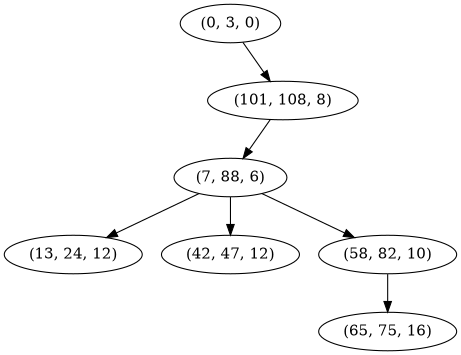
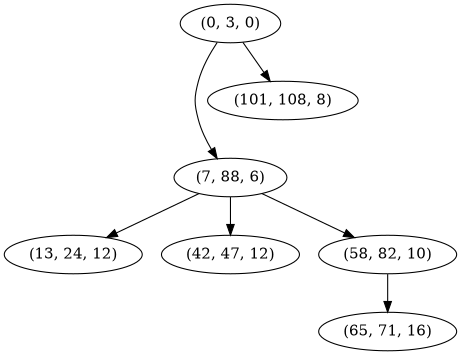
(260, 135) -> (195, 95)
(388, 332) -> (388, 332)
